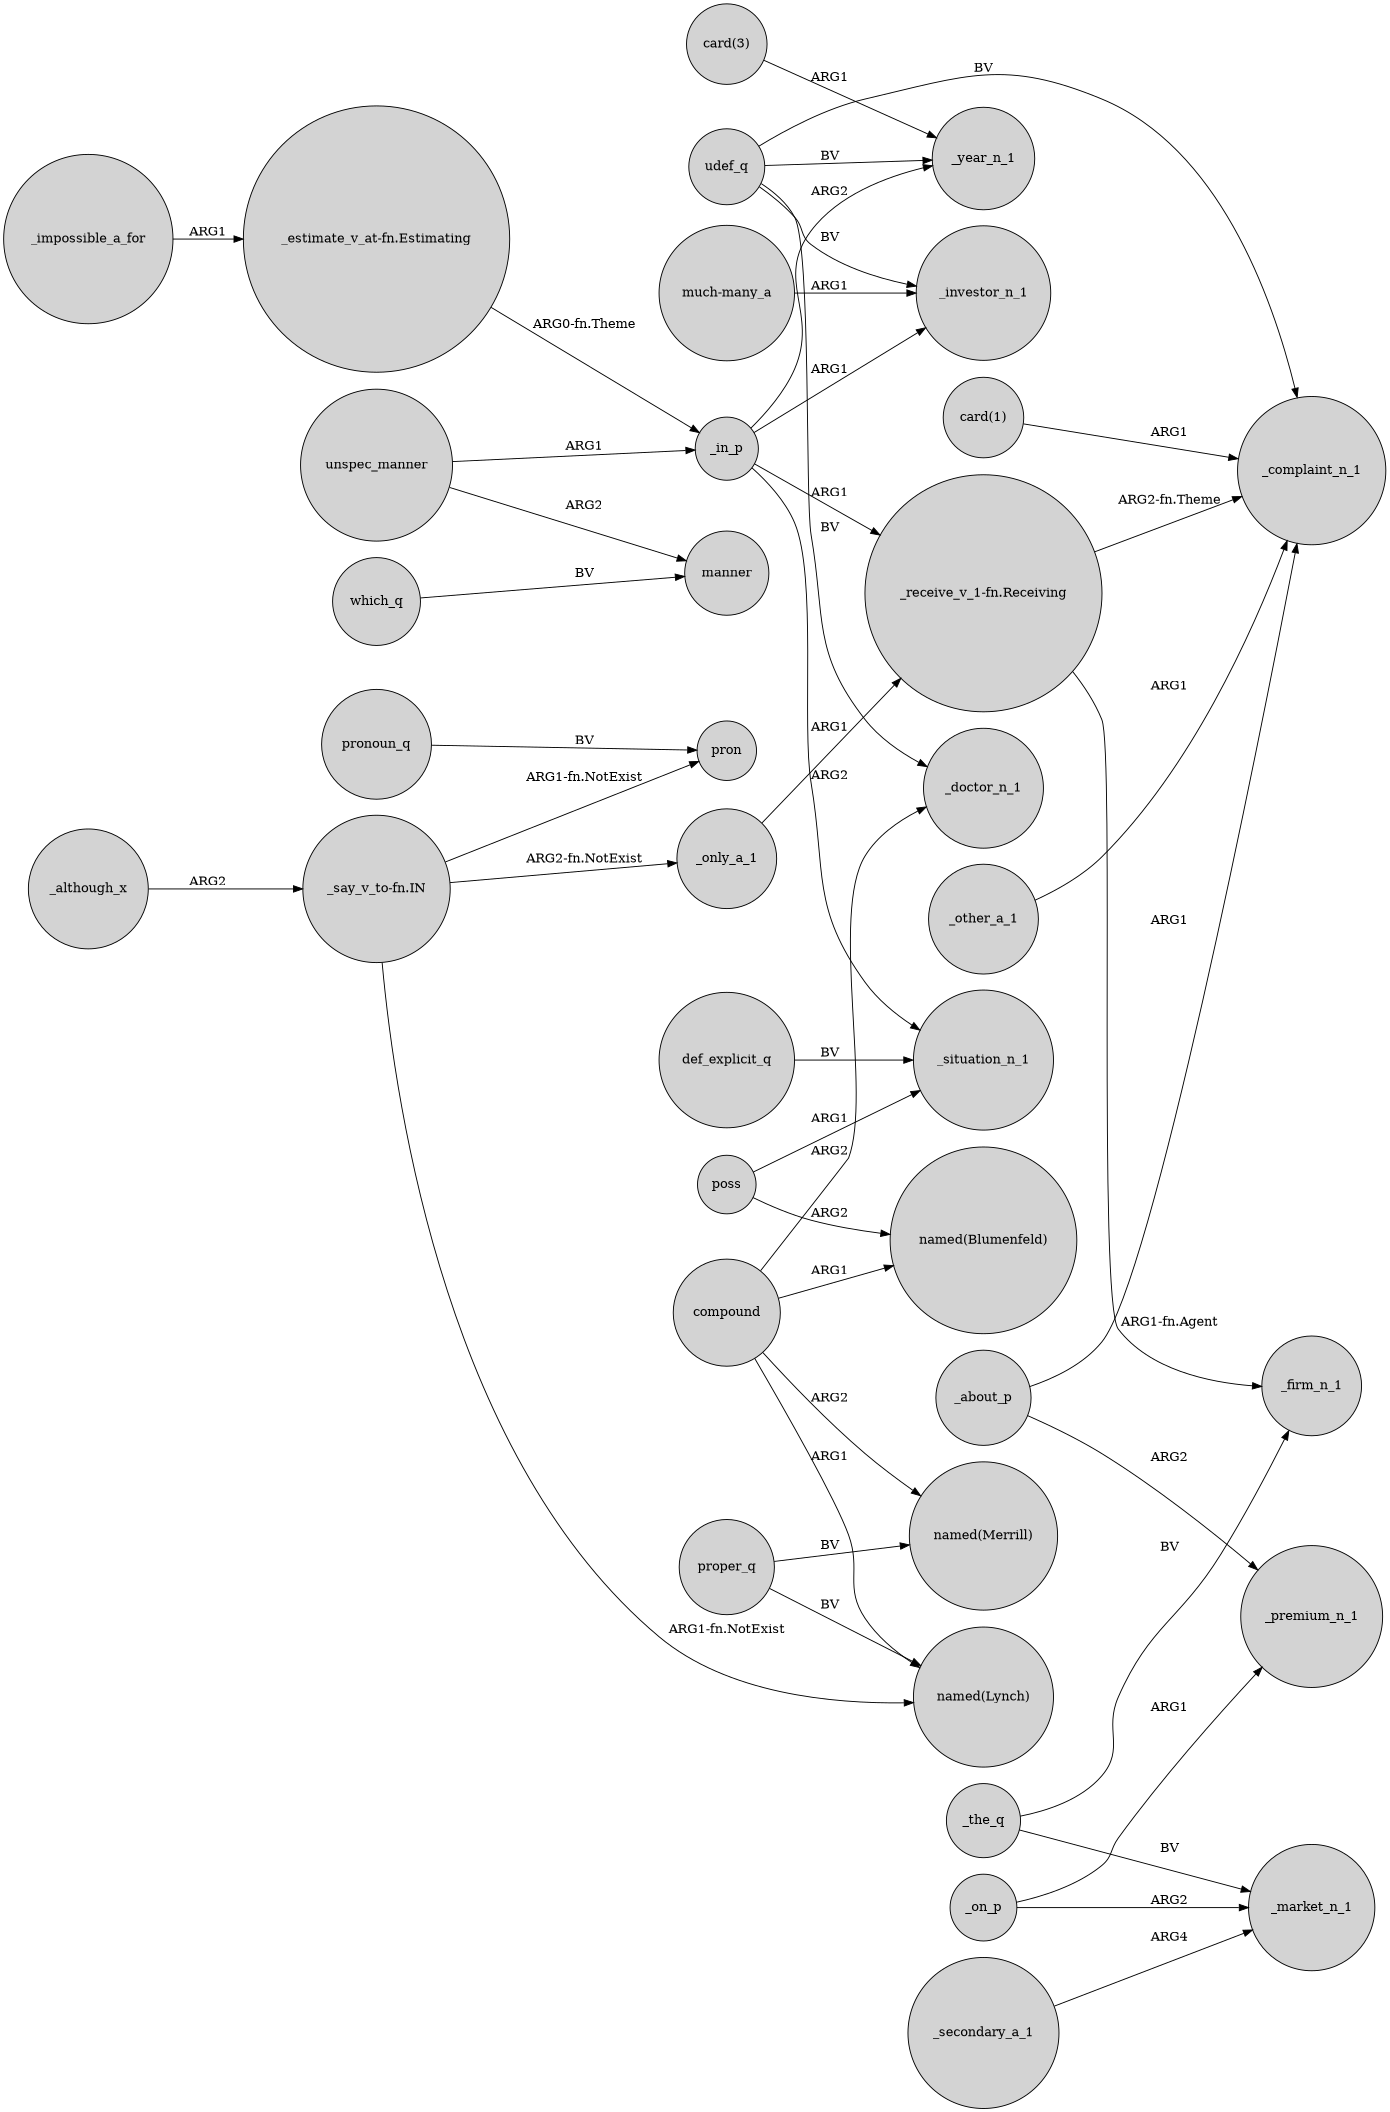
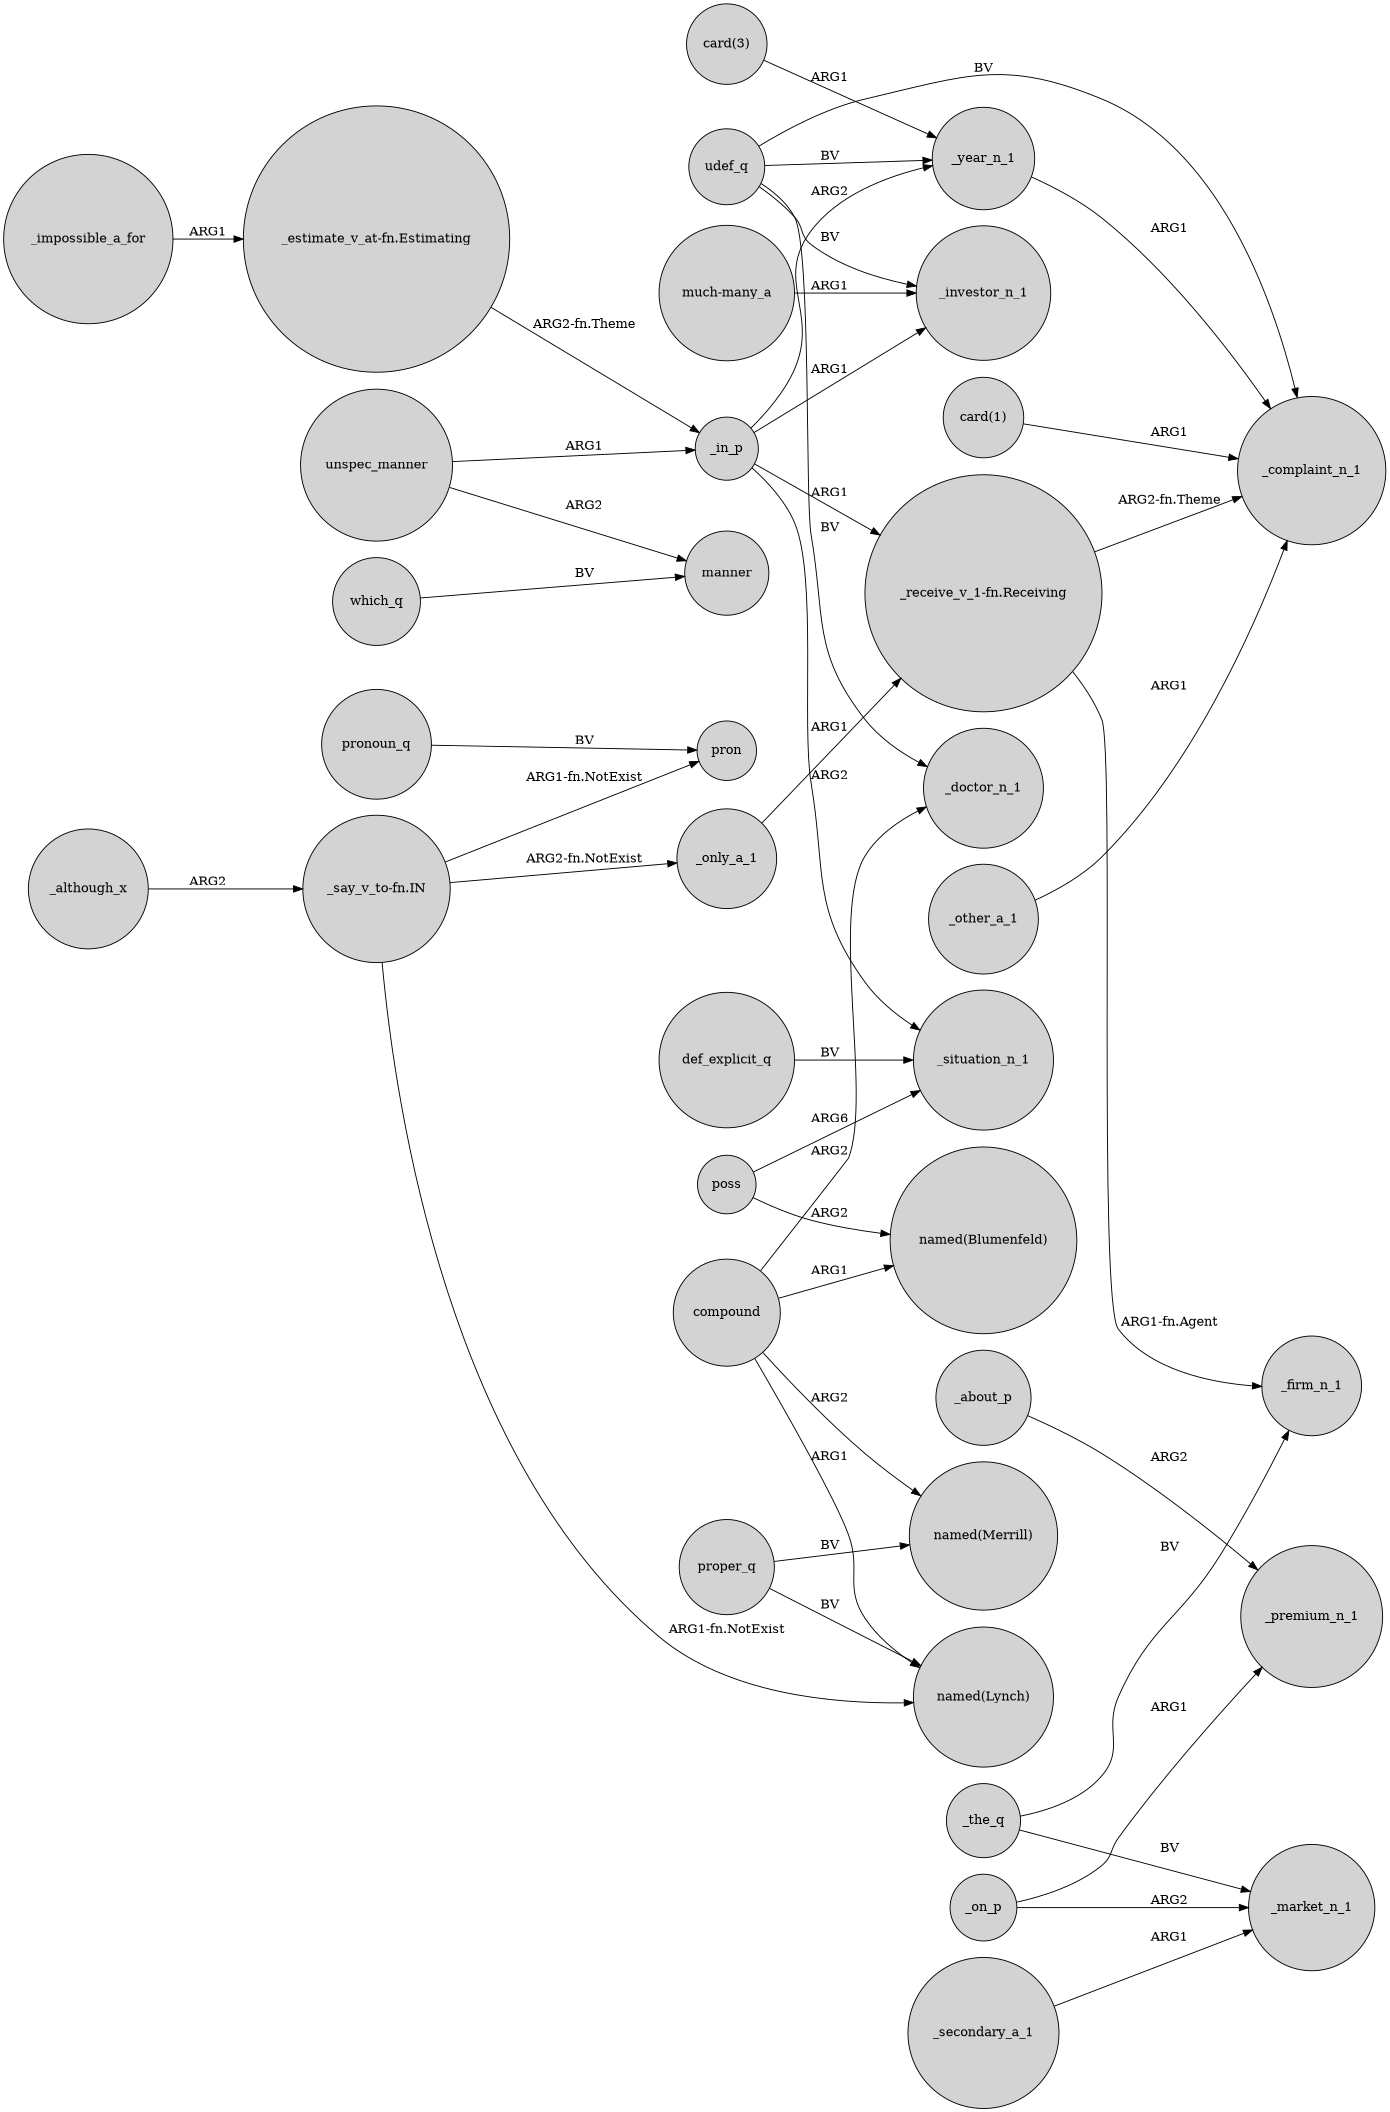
(584, 325) -> (584, 325)
(1204, 994) -> (1162, 274)
(830, 1119) -> (830, 1119)
(1170, 1937) -> (1170, 1937)
